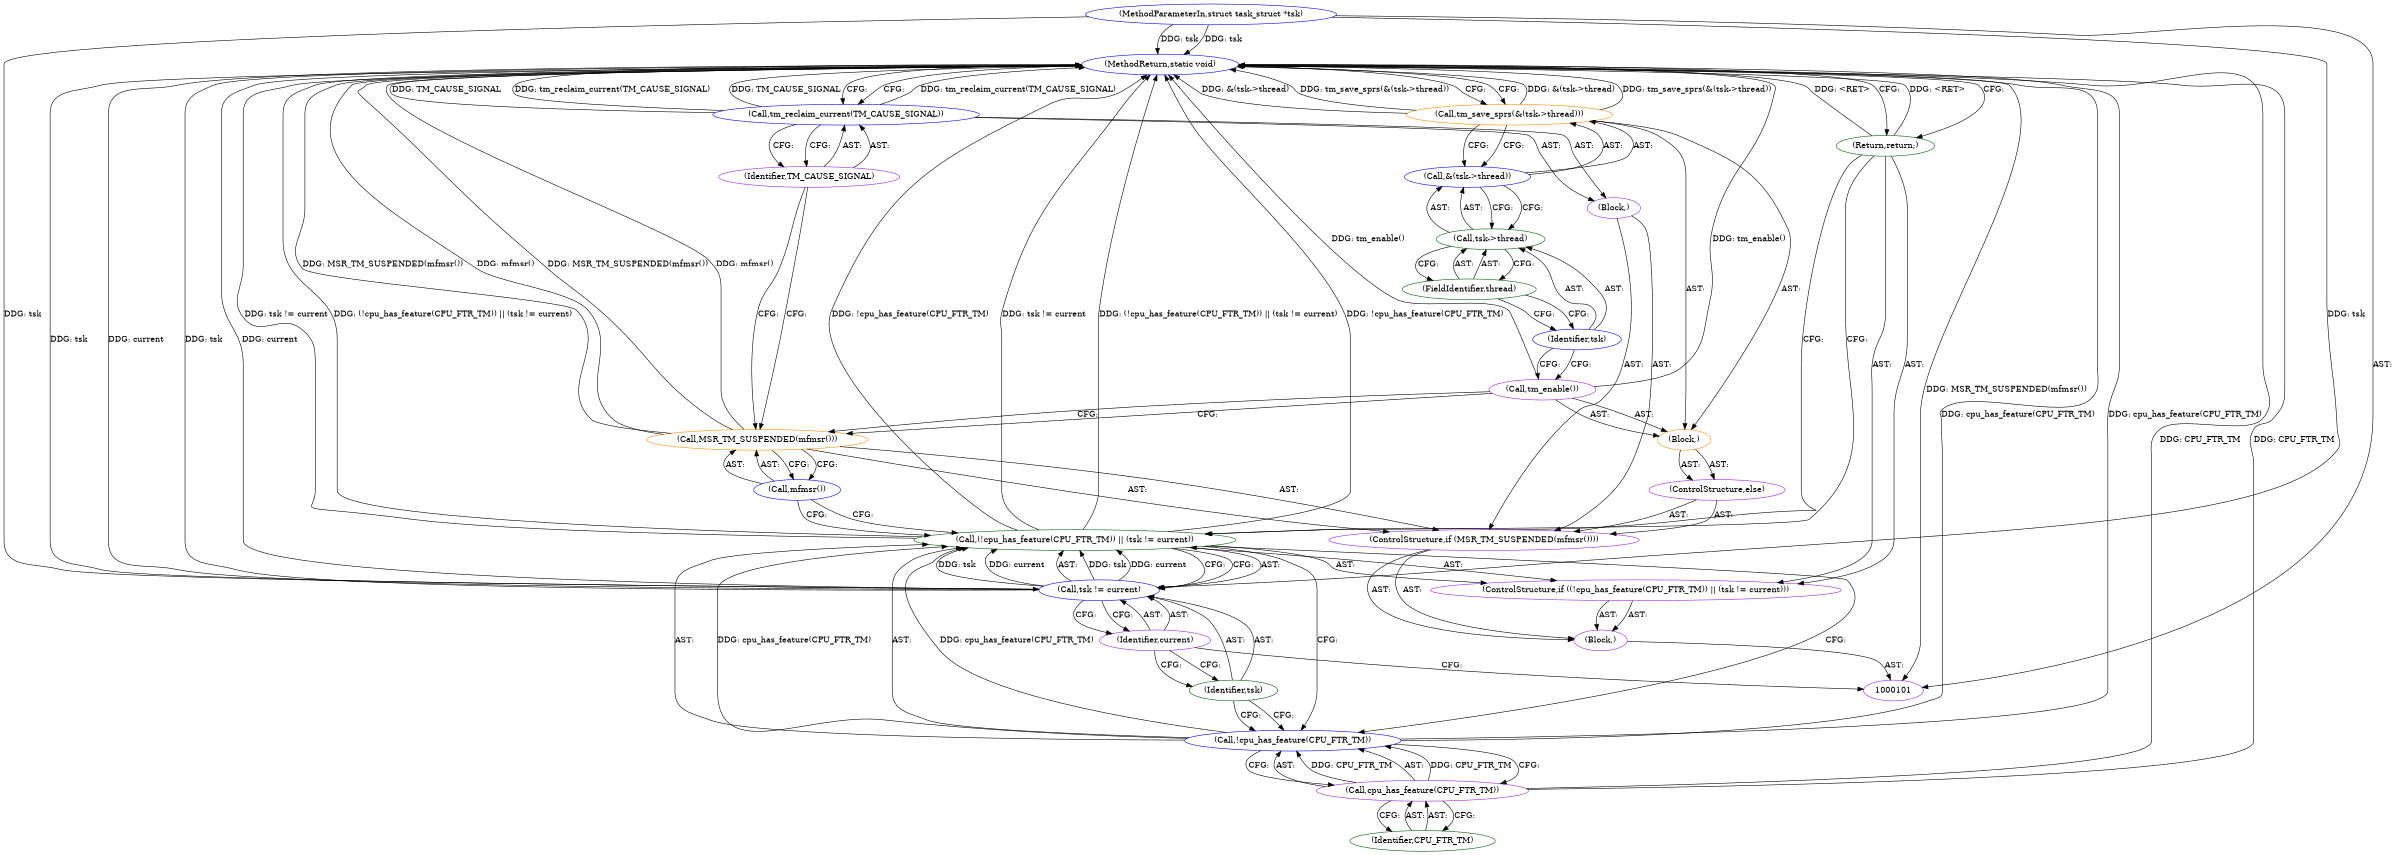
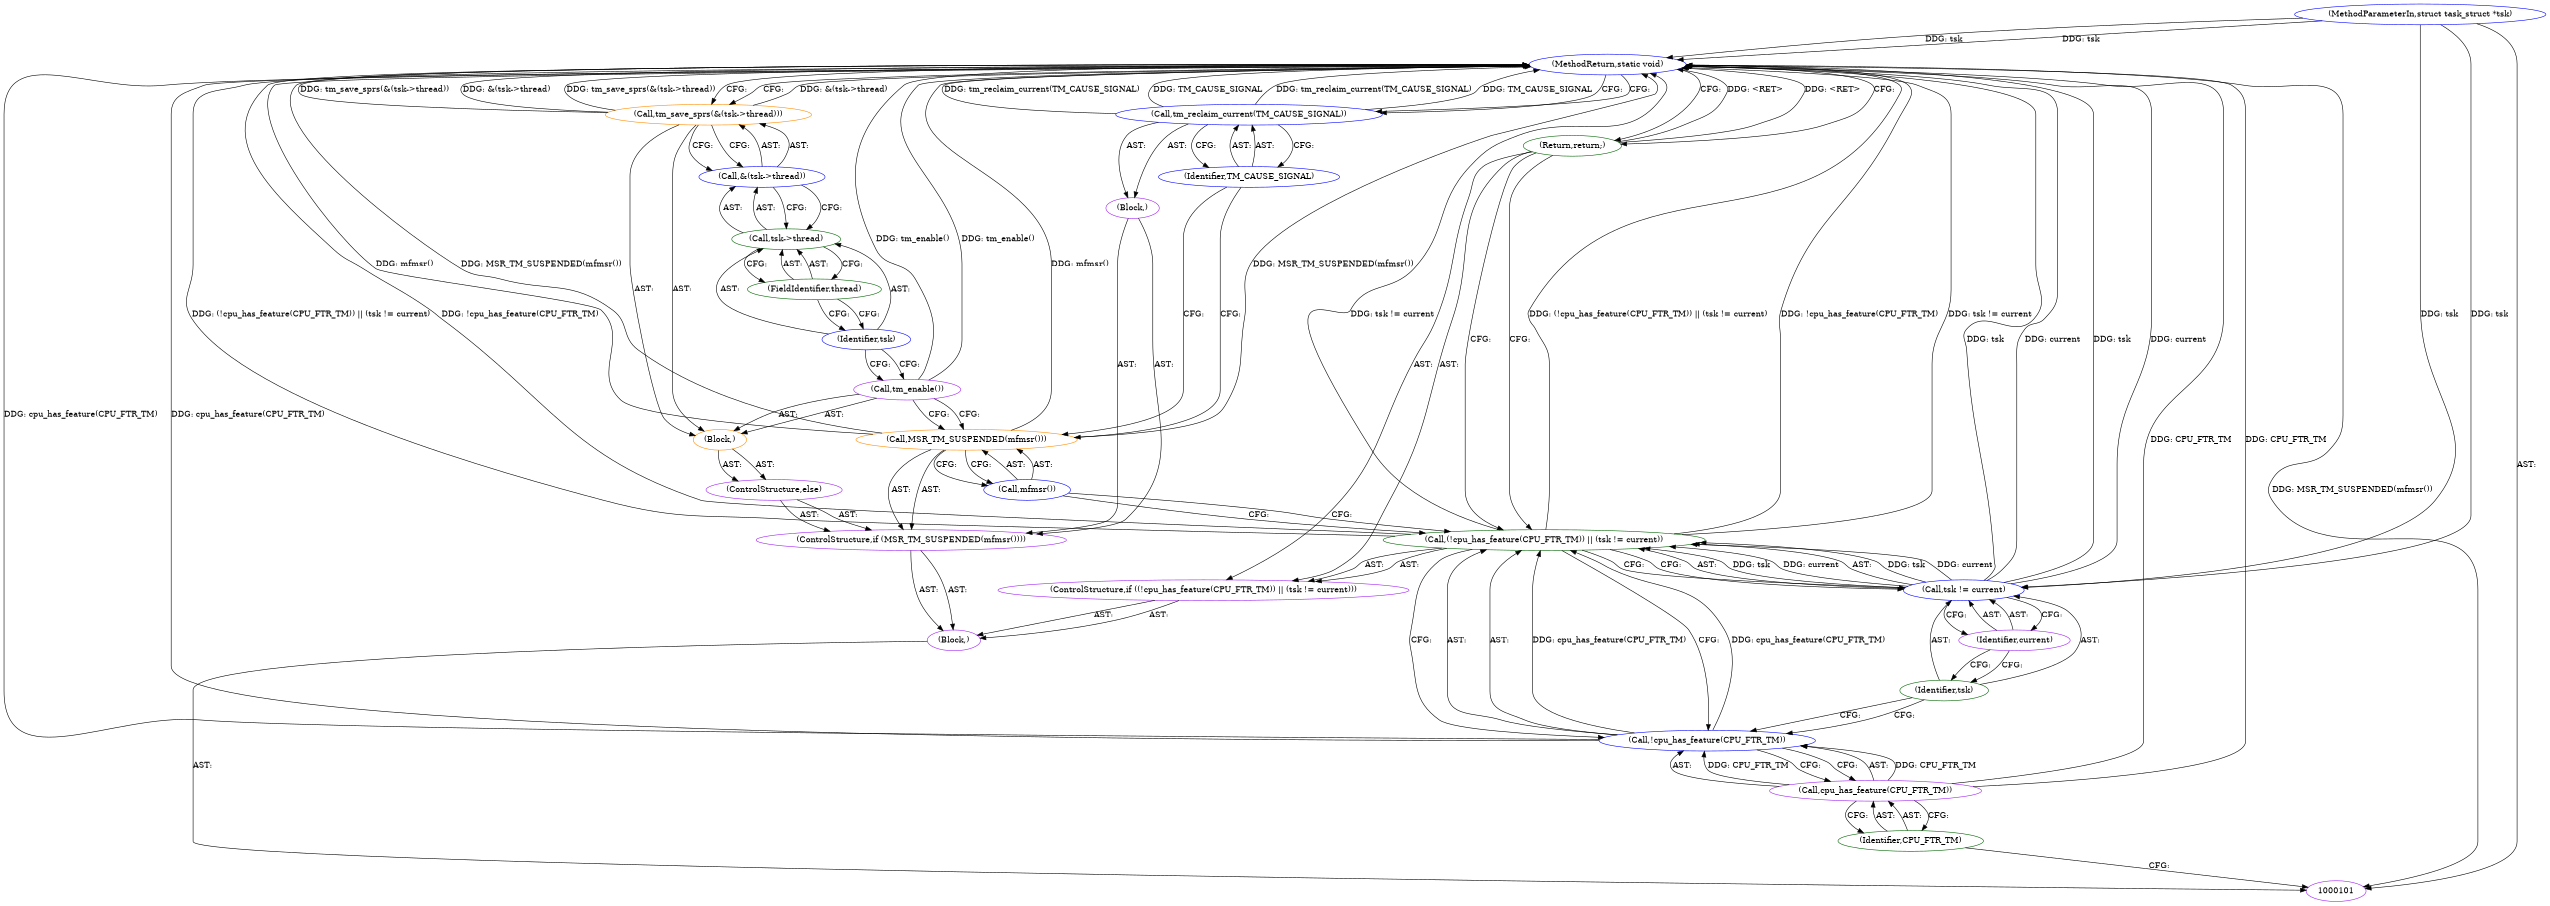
(809, 177) -> (1249, 177)
(1526, 675) -> (2134, 867)
